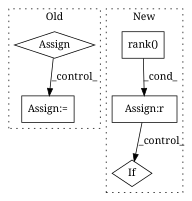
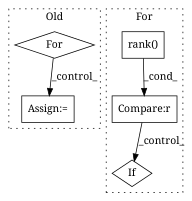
(145, 17) -> (145, 17)
(55, 45) -> (55, 45)
(145, 109) -> (145, 109)
